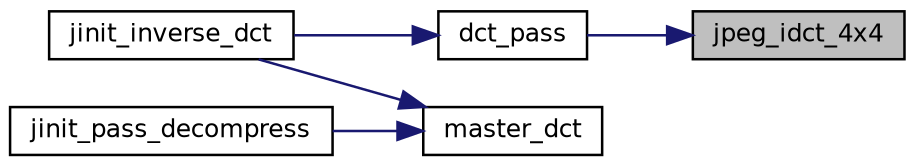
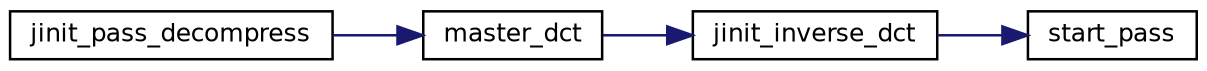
(513, 35) -> (1112, 35)
(799, 35) -> none
(330, 80) -> (635, 35)
